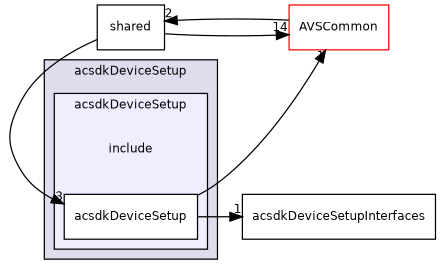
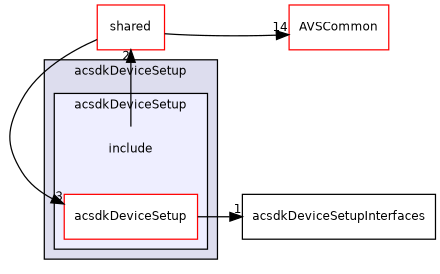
(233, 19) -> (131, 101)
(131, 27) -> (131, 27)
(266, 136) -> none
(131, 217) -> (131, 217)
